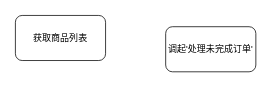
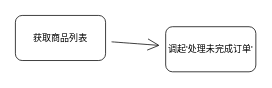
none -> (133, 43)
